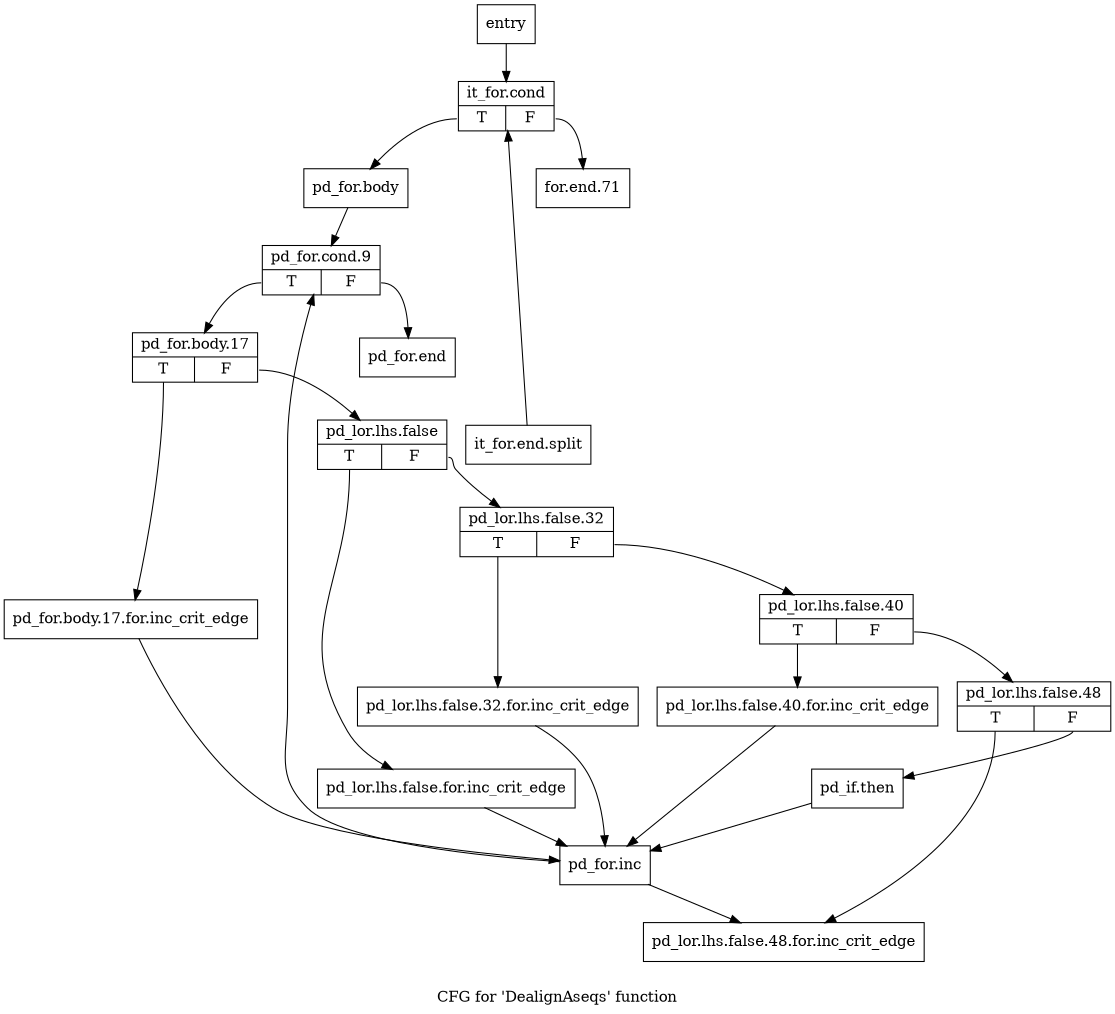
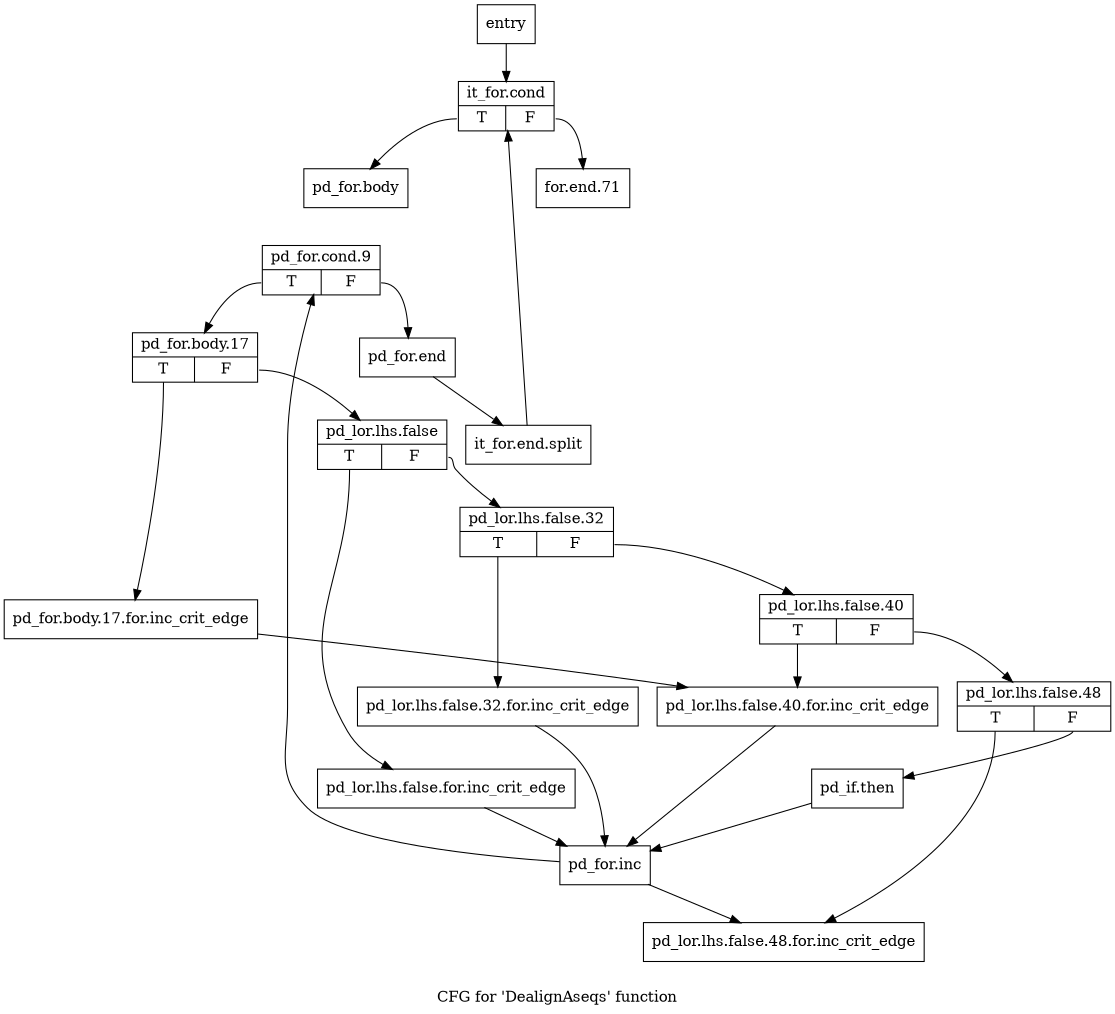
(342, 222) -> none
none -> (463, 398)
(302, 820) -> (468, 658)
